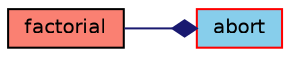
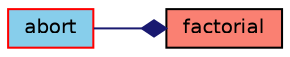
(148, 28) -> (118, 28)
